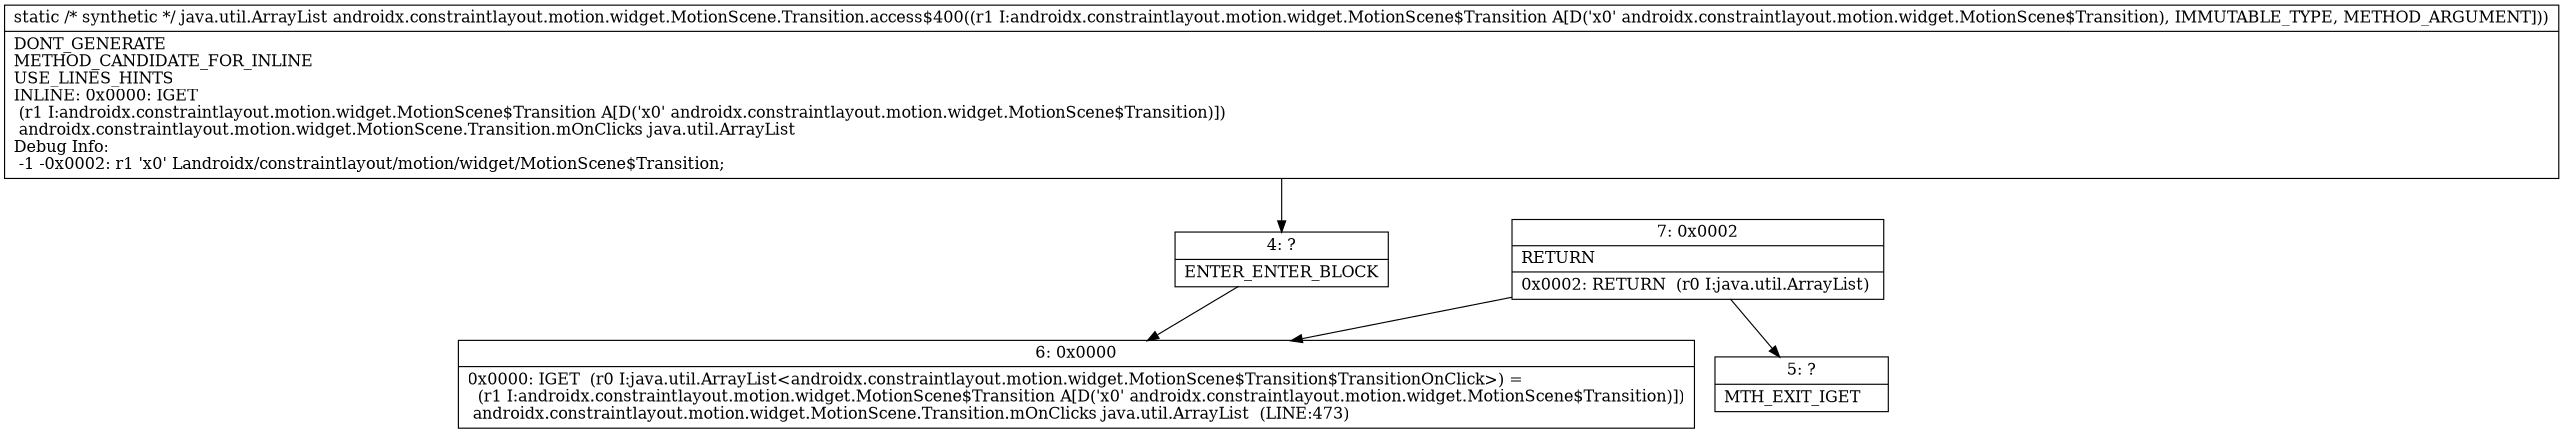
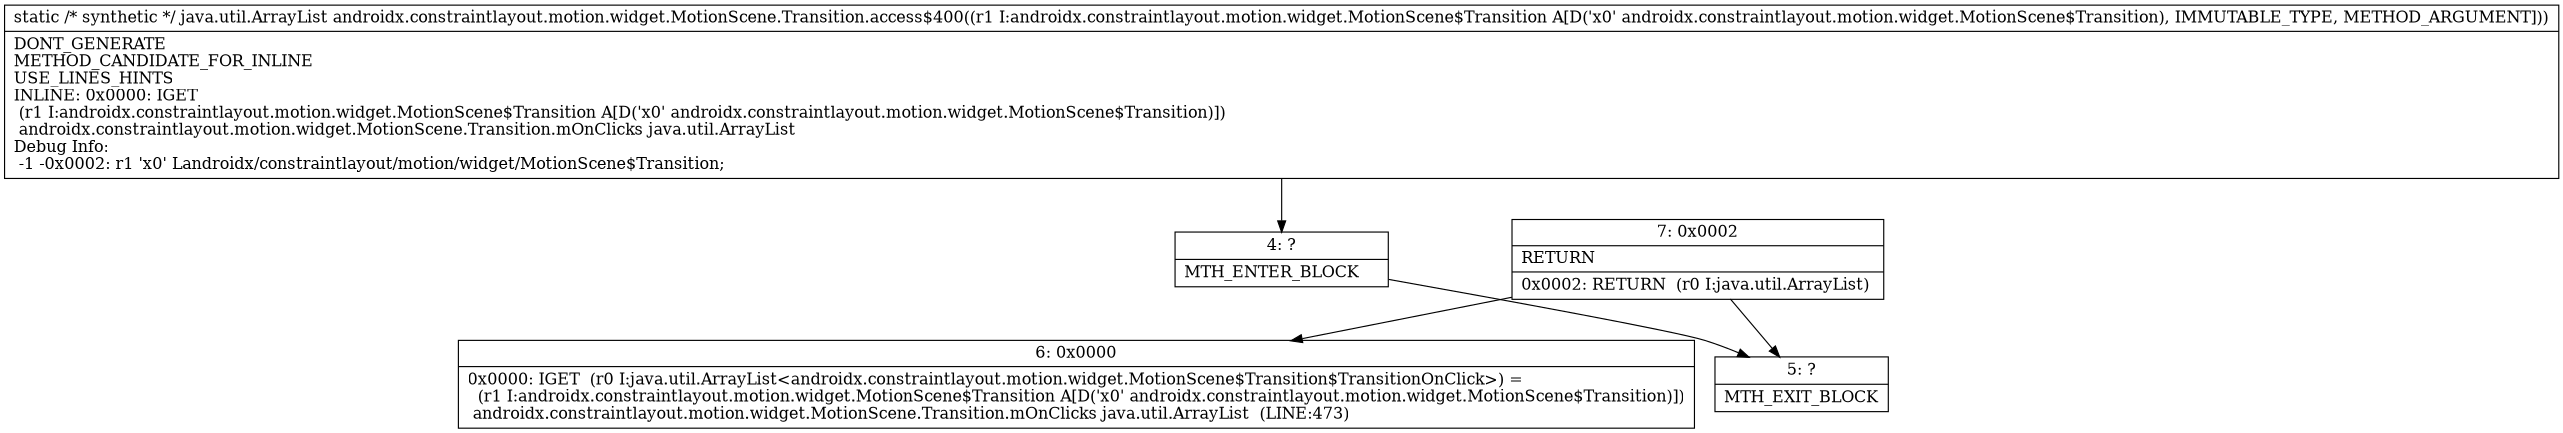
(1282, 273) -> (1272, 273)
(1198, 311) -> (1565, 312)
(1793, 397) -> (1802, 397)
